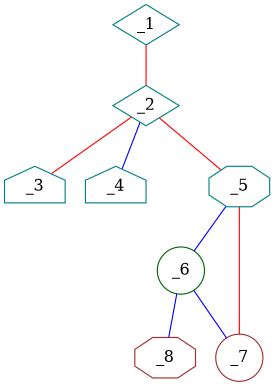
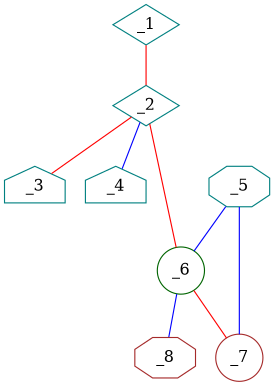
(190, 144) -> (163, 186)
(239, 271) -> (239, 271)
(210, 314) -> (210, 314)
